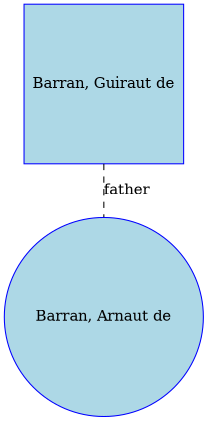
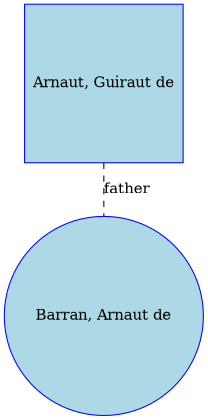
(104, 84) -> (104, 83)
